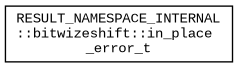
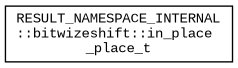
(119, 34) -> (119, 34)
